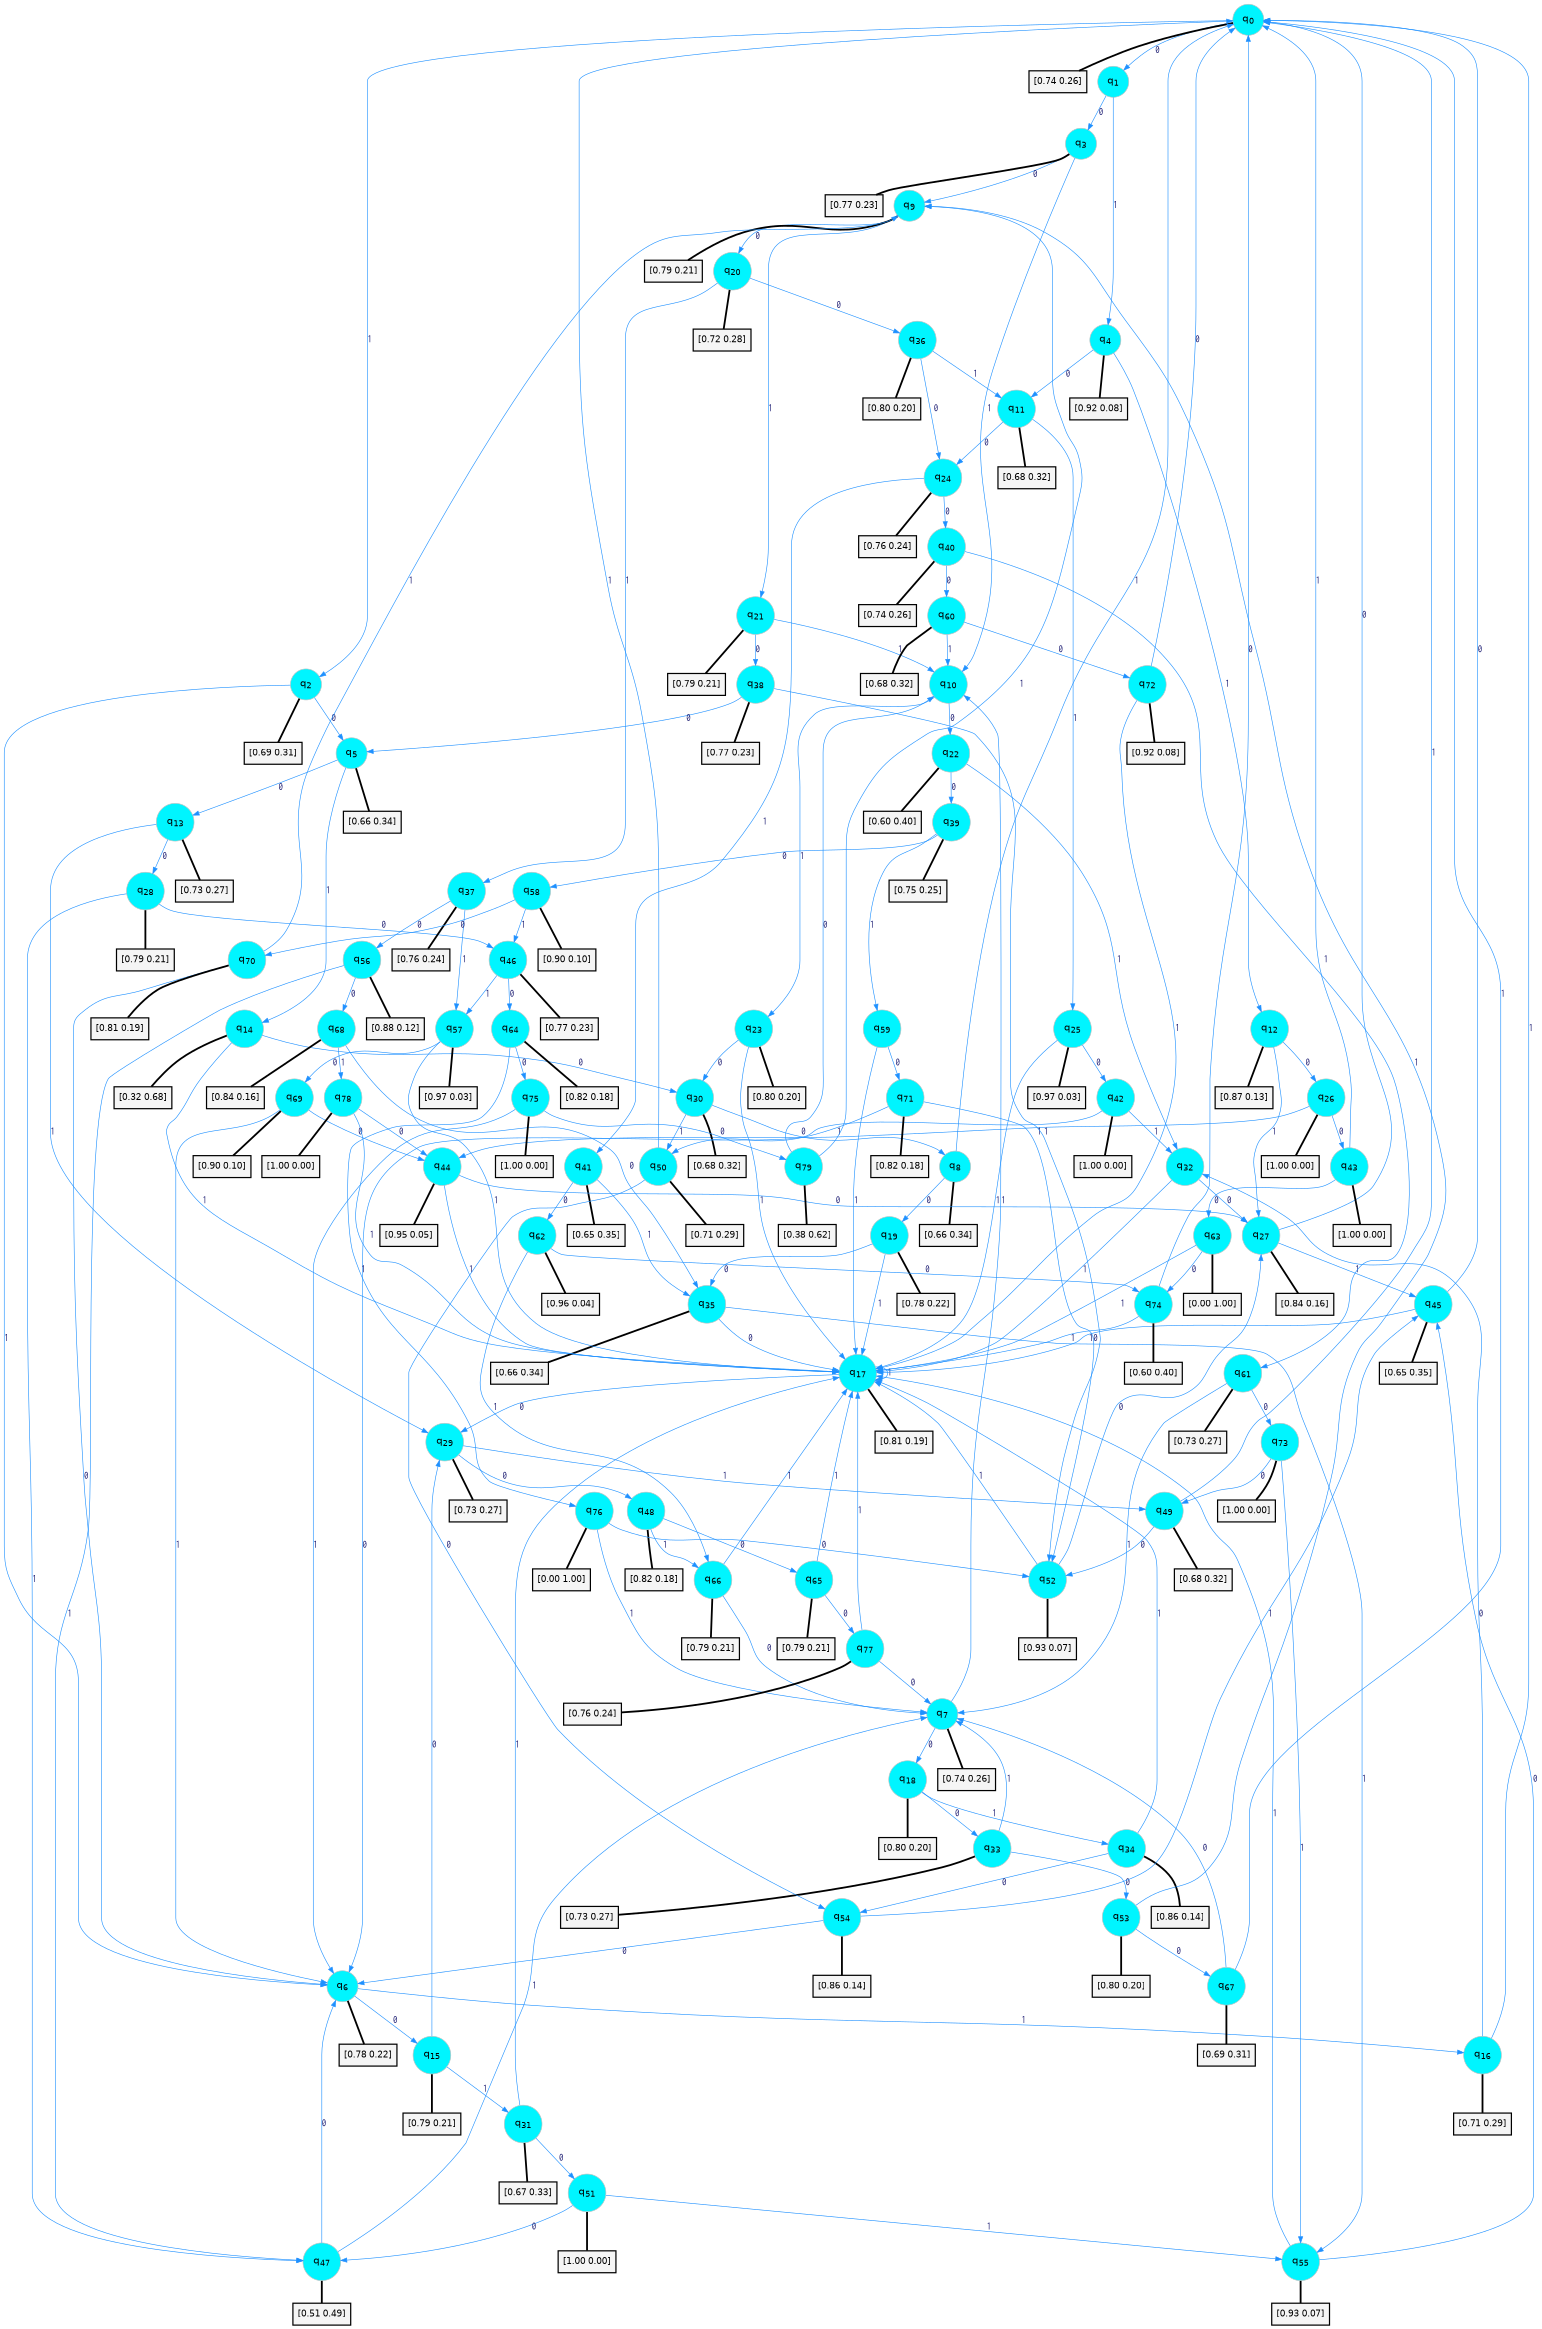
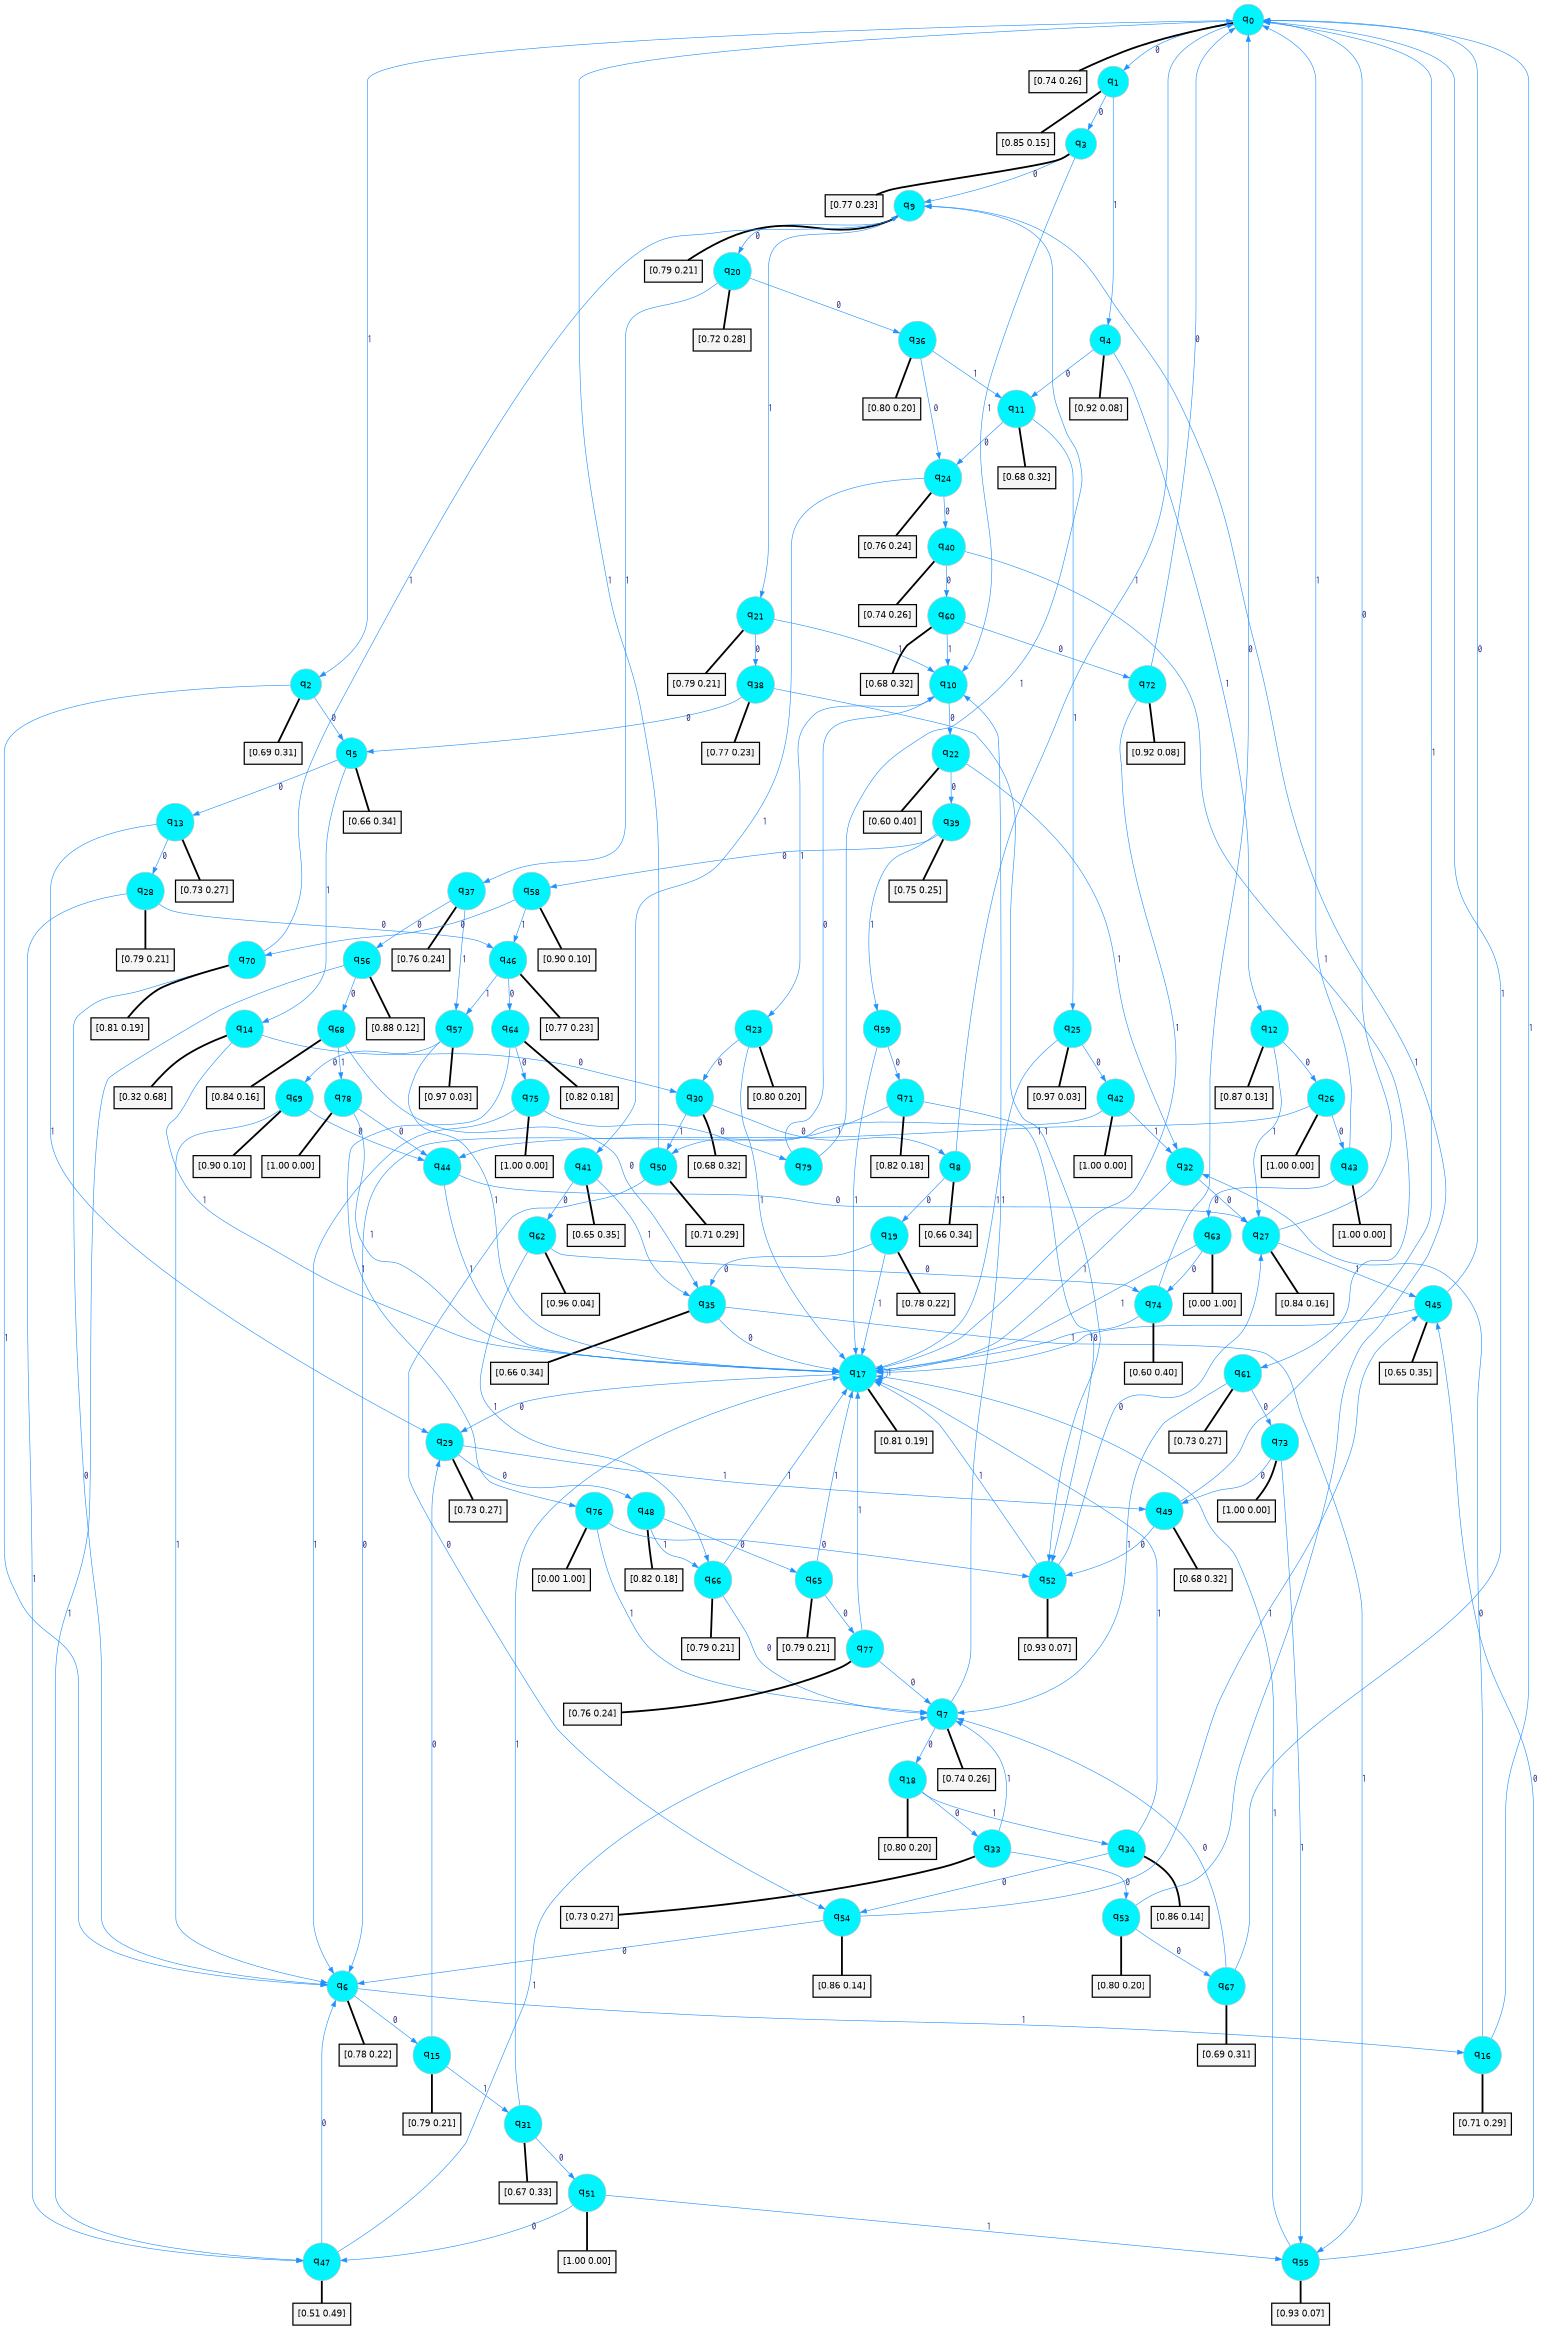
none -> (1026, 144)
(409, 1235) -> none
(807, 1235) -> none
